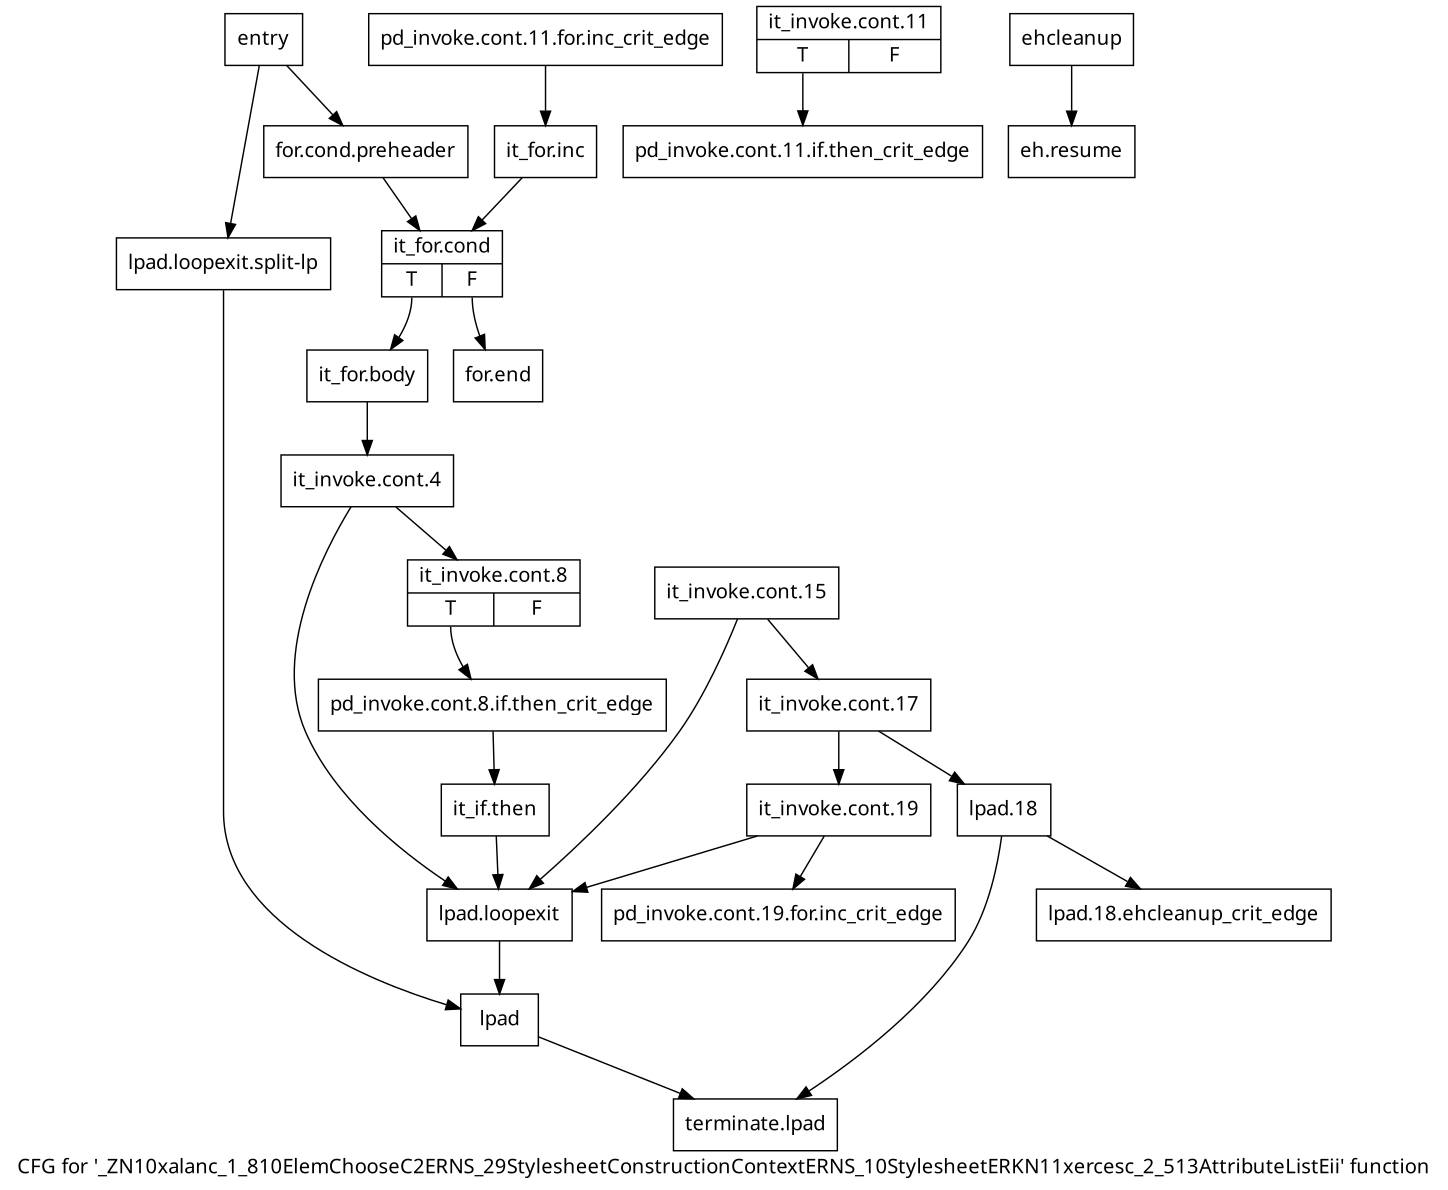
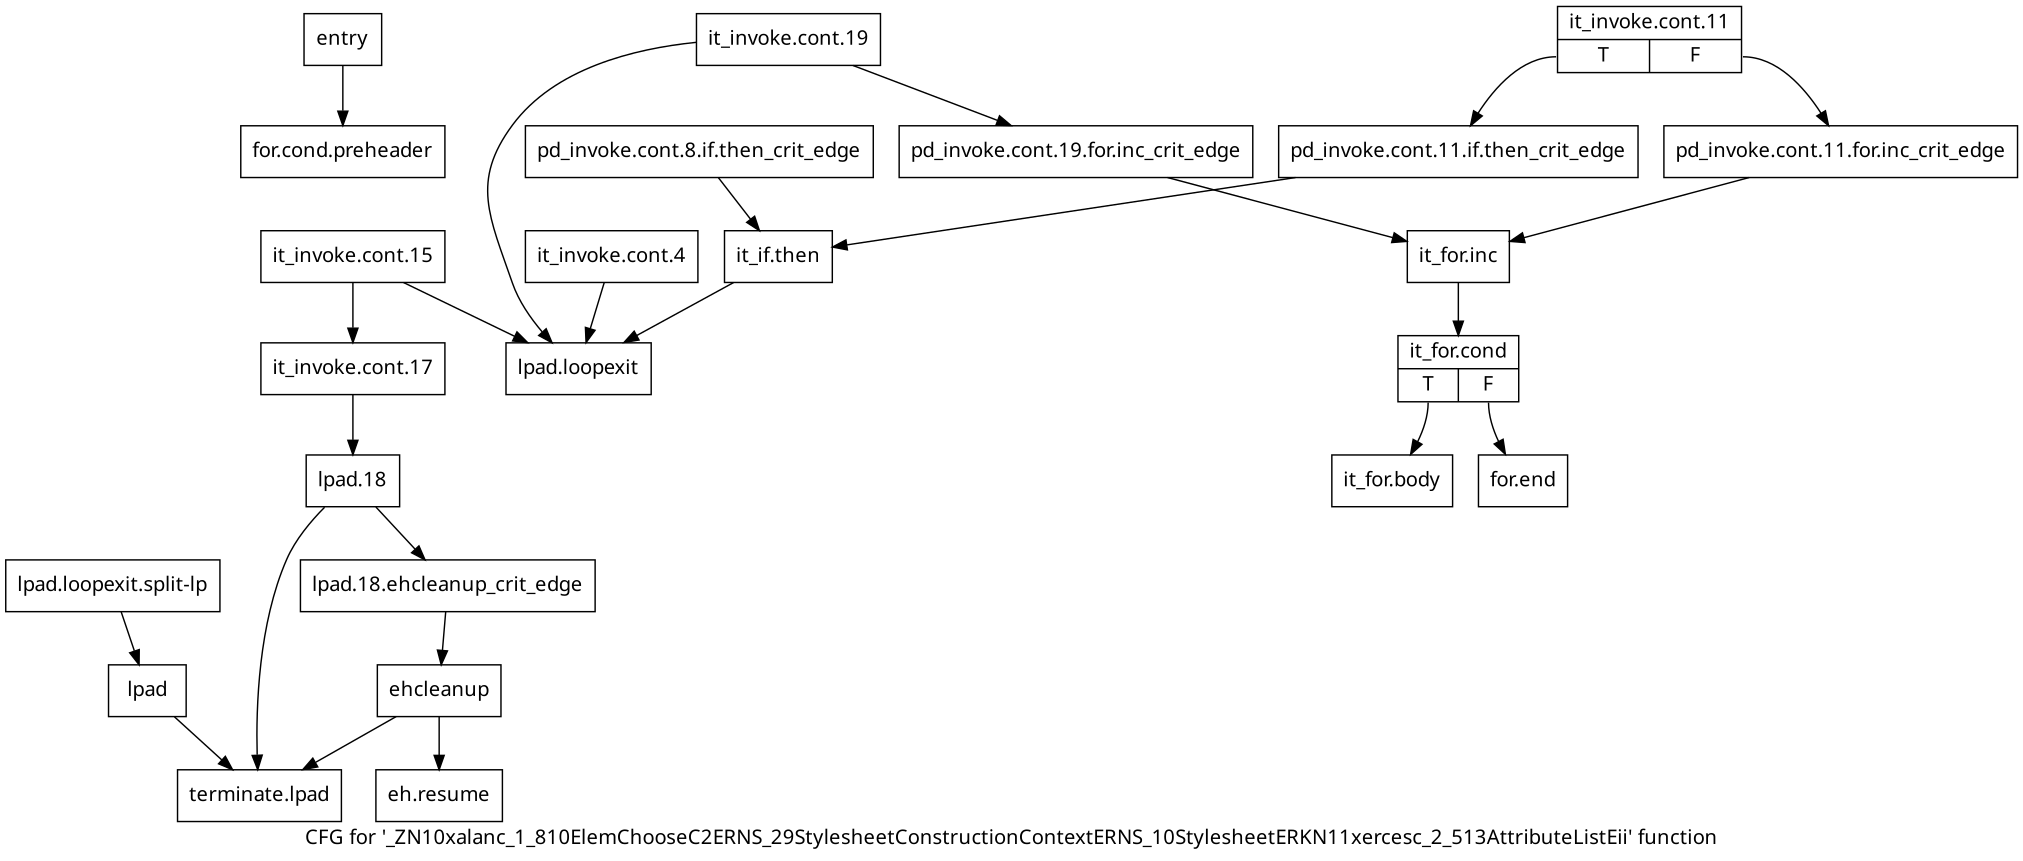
none -> (1789, 75)
(245, 144) -> none
(397, 198) -> none
none -> (1280, 208)
none -> (1071, 211)
(367, 421) -> none
(494, 593) -> none
none -> (444, 631)
none -> (356, 739)
(839, 750) -> none
(500, 960) -> none
